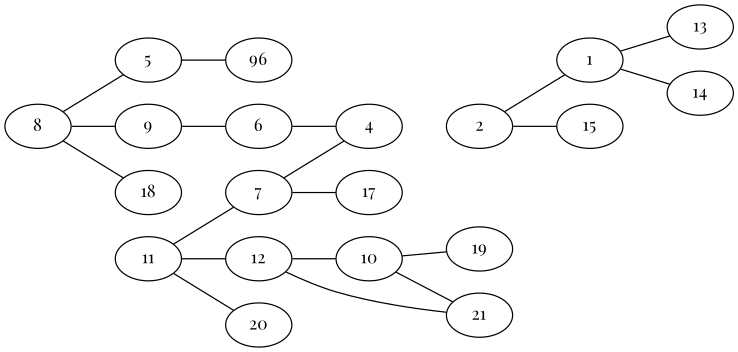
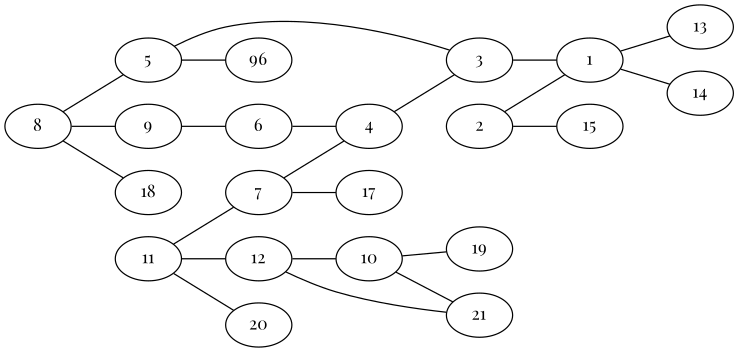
none -> (480, 60)
